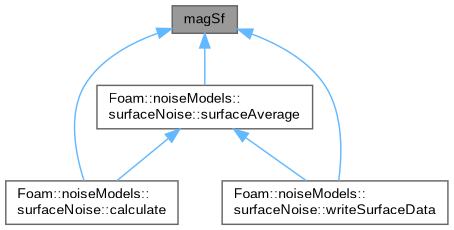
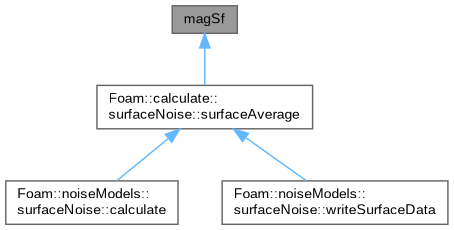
(83, 88) -> none
(327, 89) -> none
(205, 107) -> (205, 107)
